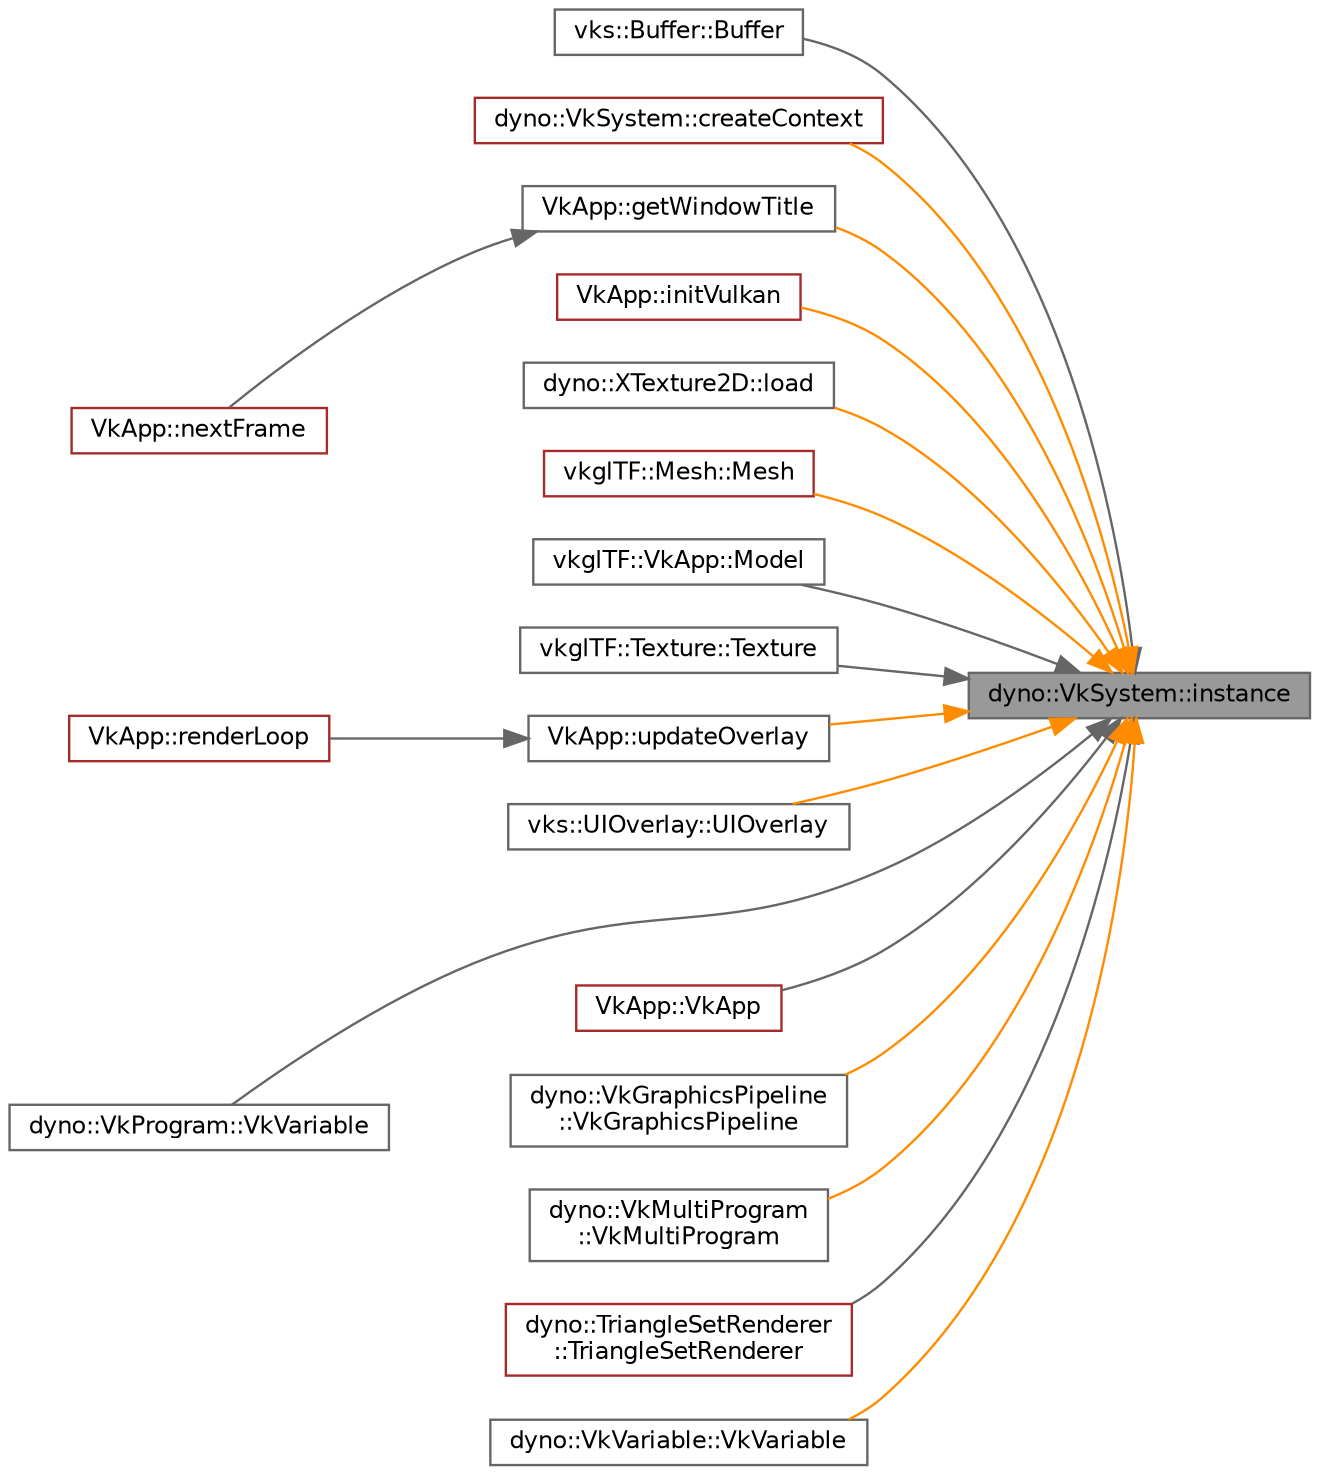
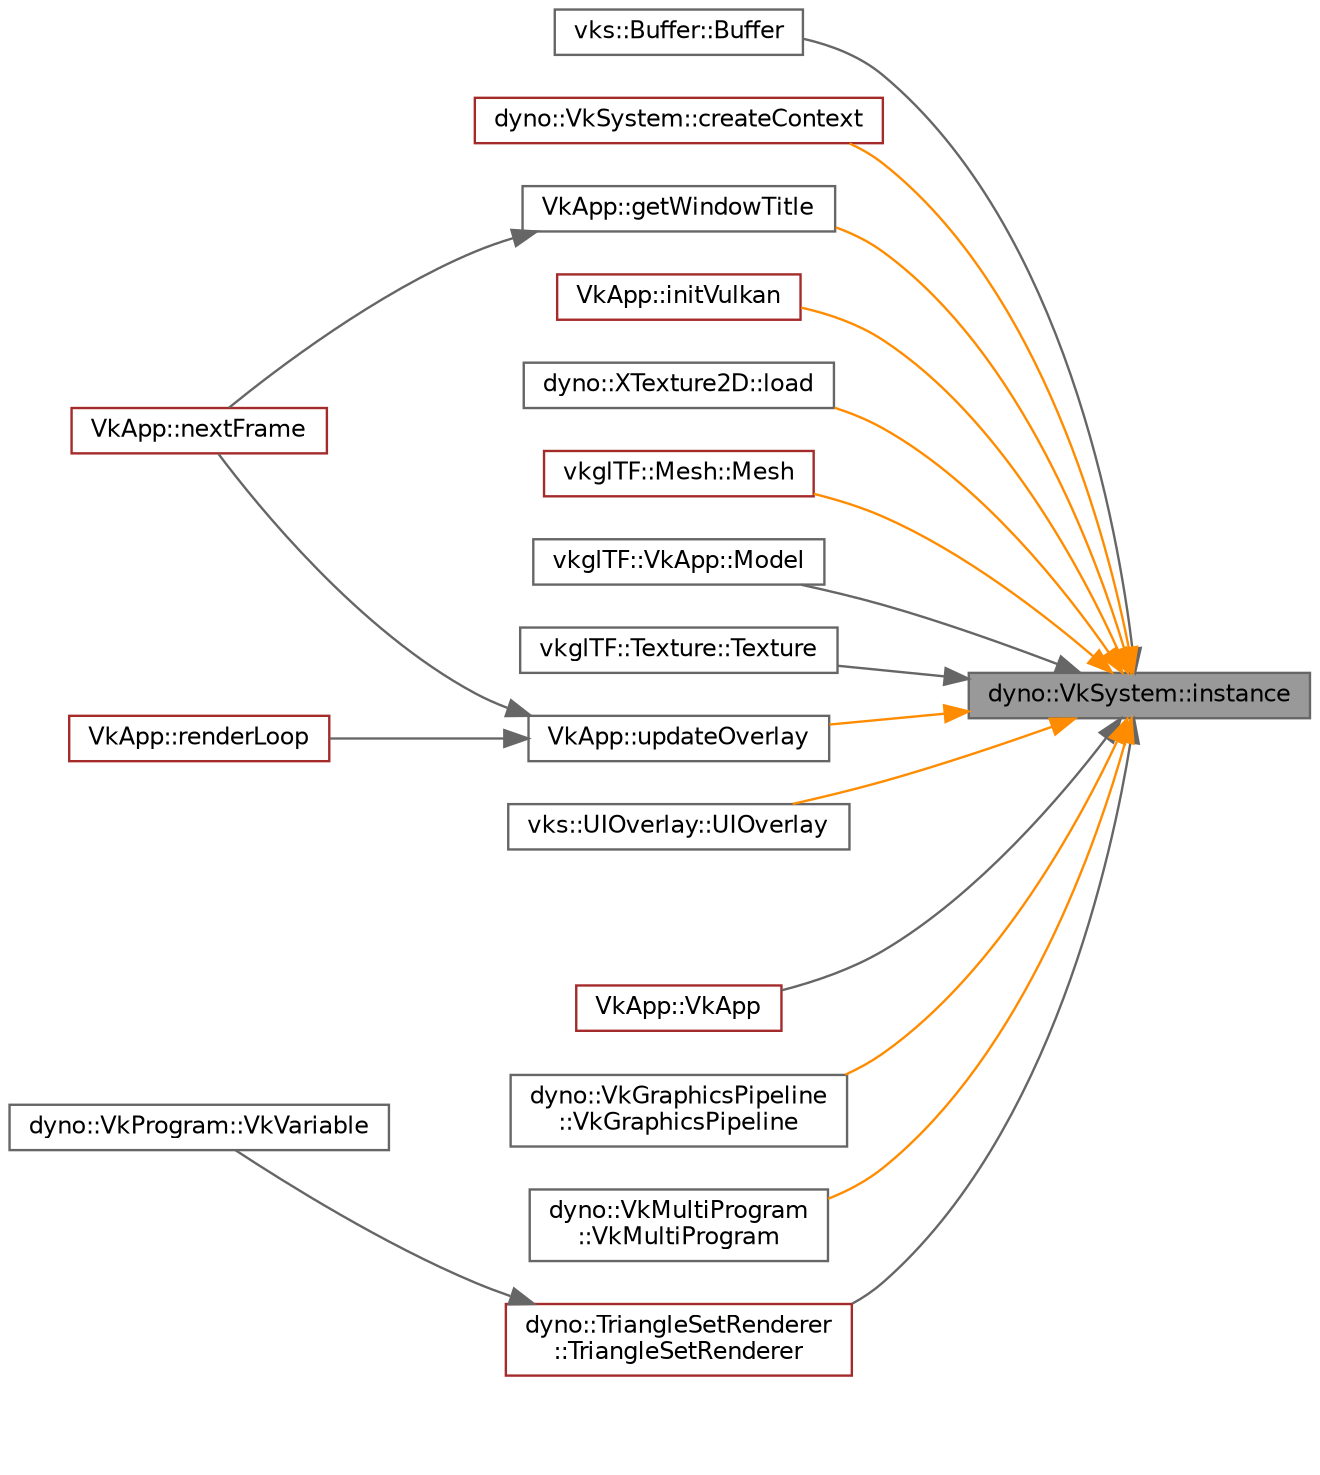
none -> (348, 599)
(663, 920) -> (369, 1231)
(679, 1442) -> none
